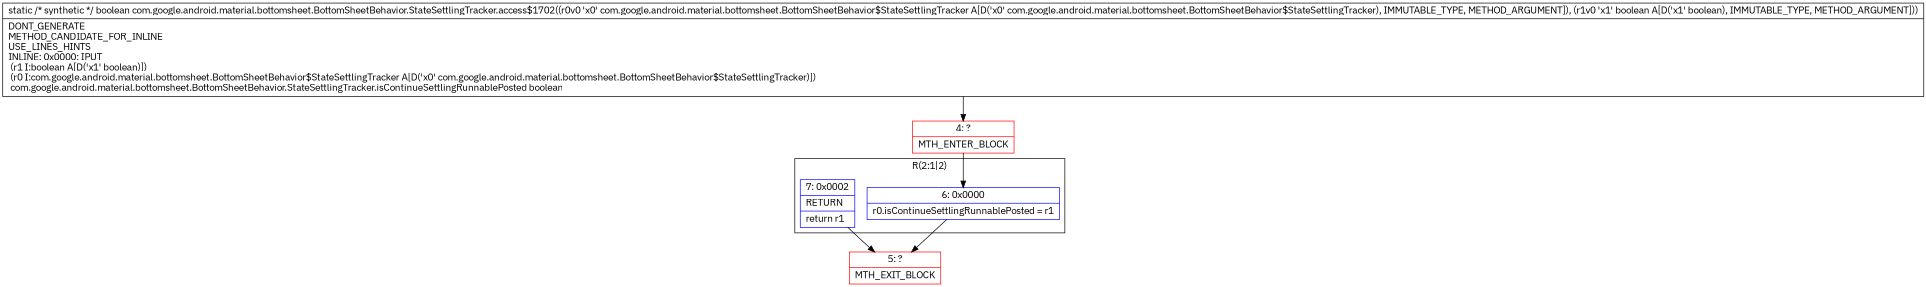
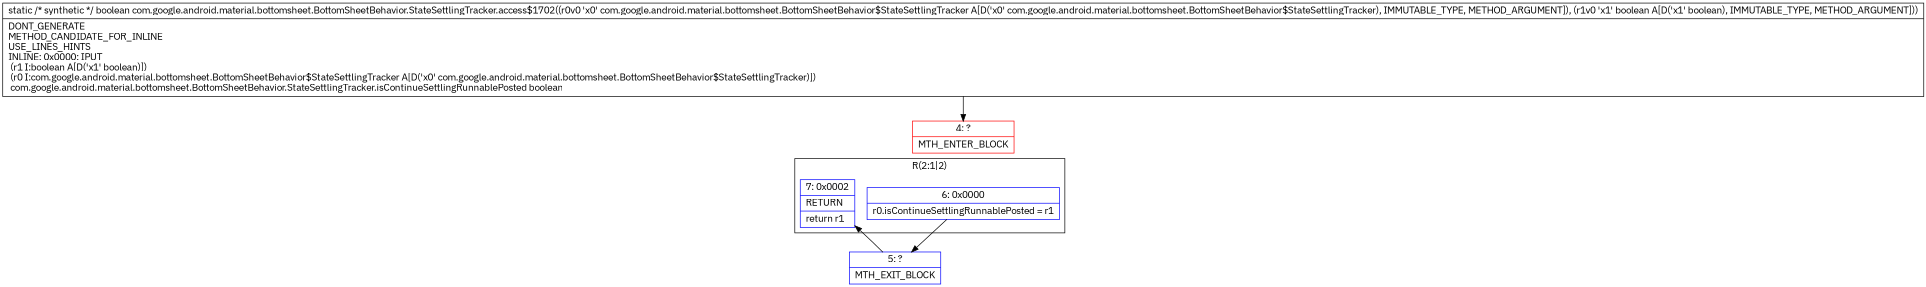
(963, 167) -> none
(859, 238) -> (872, 241)
(895, 268) -> (895, 268)
